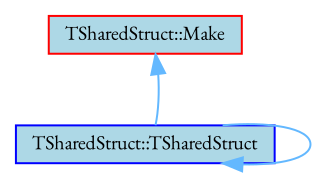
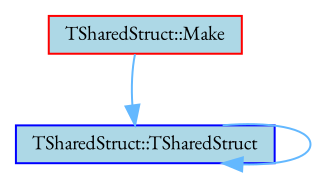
(158, 100) -> (132, 80)
